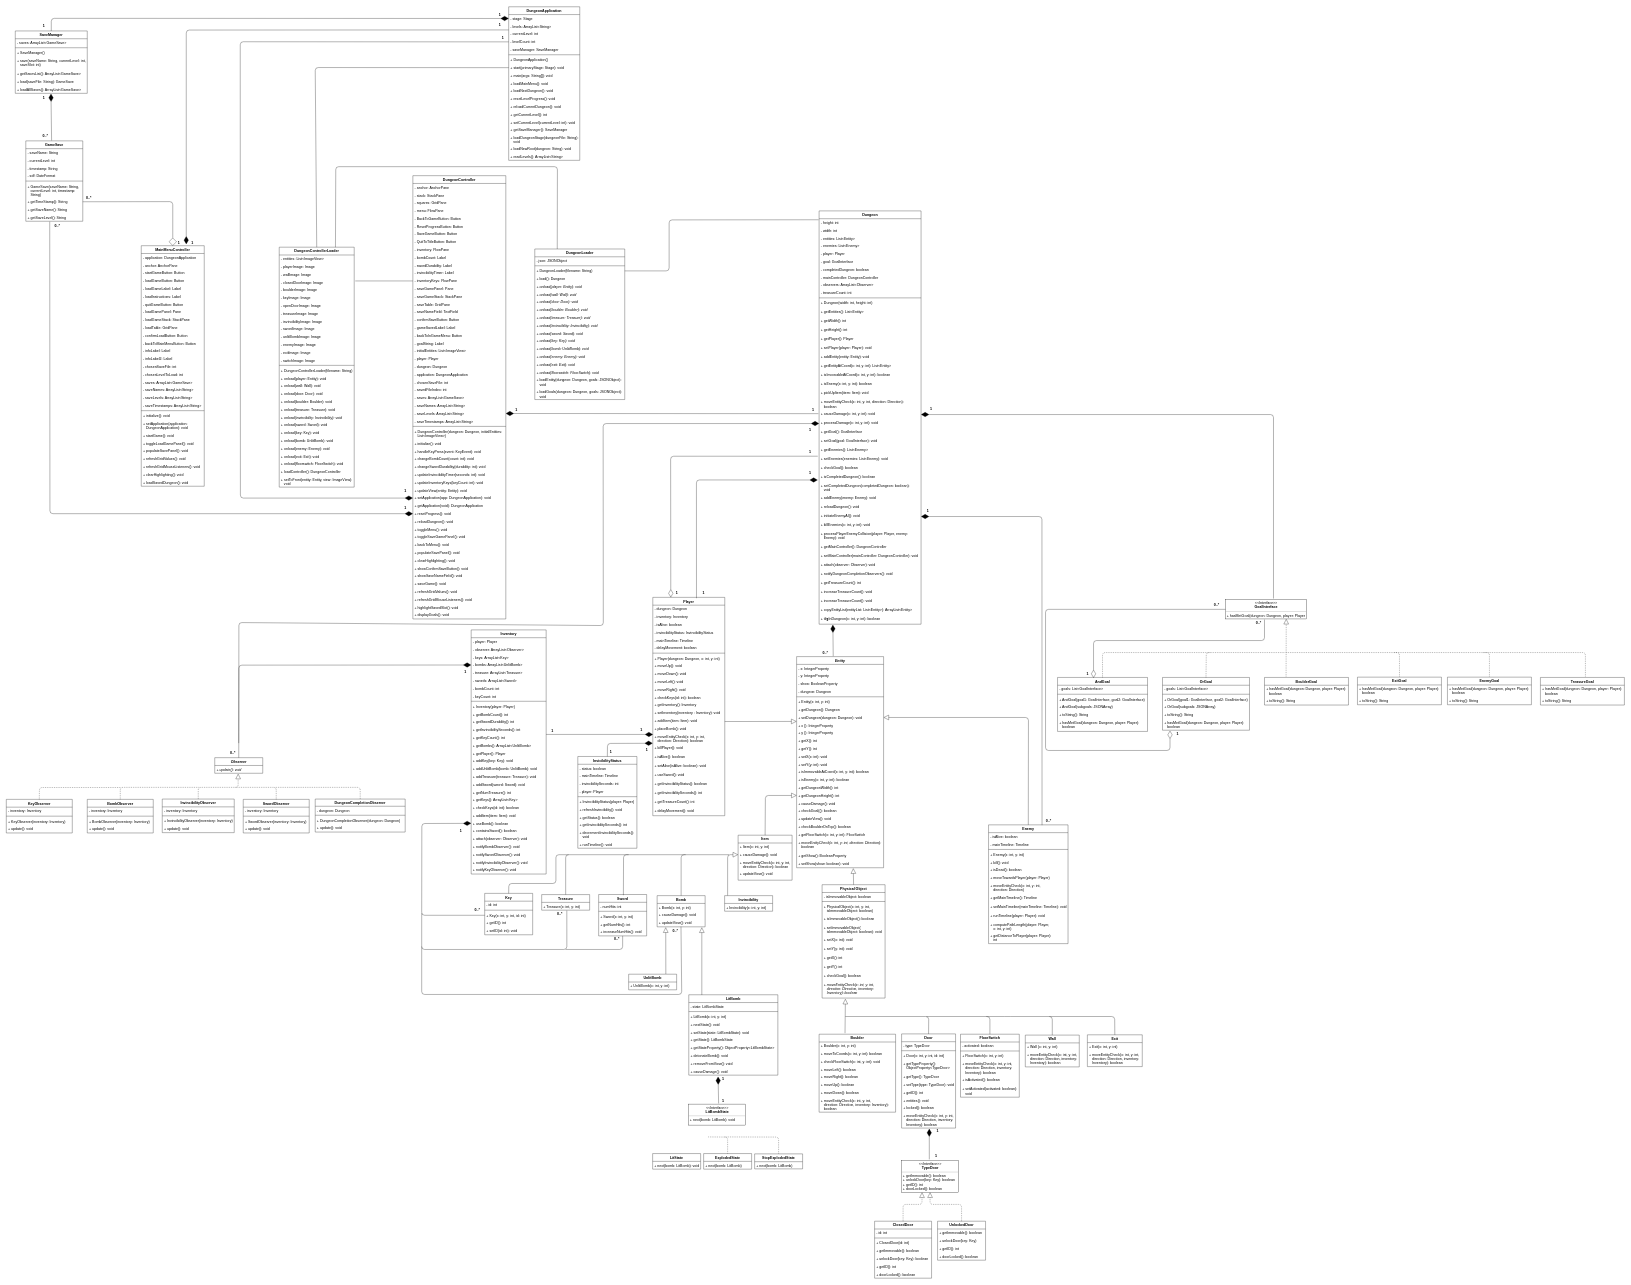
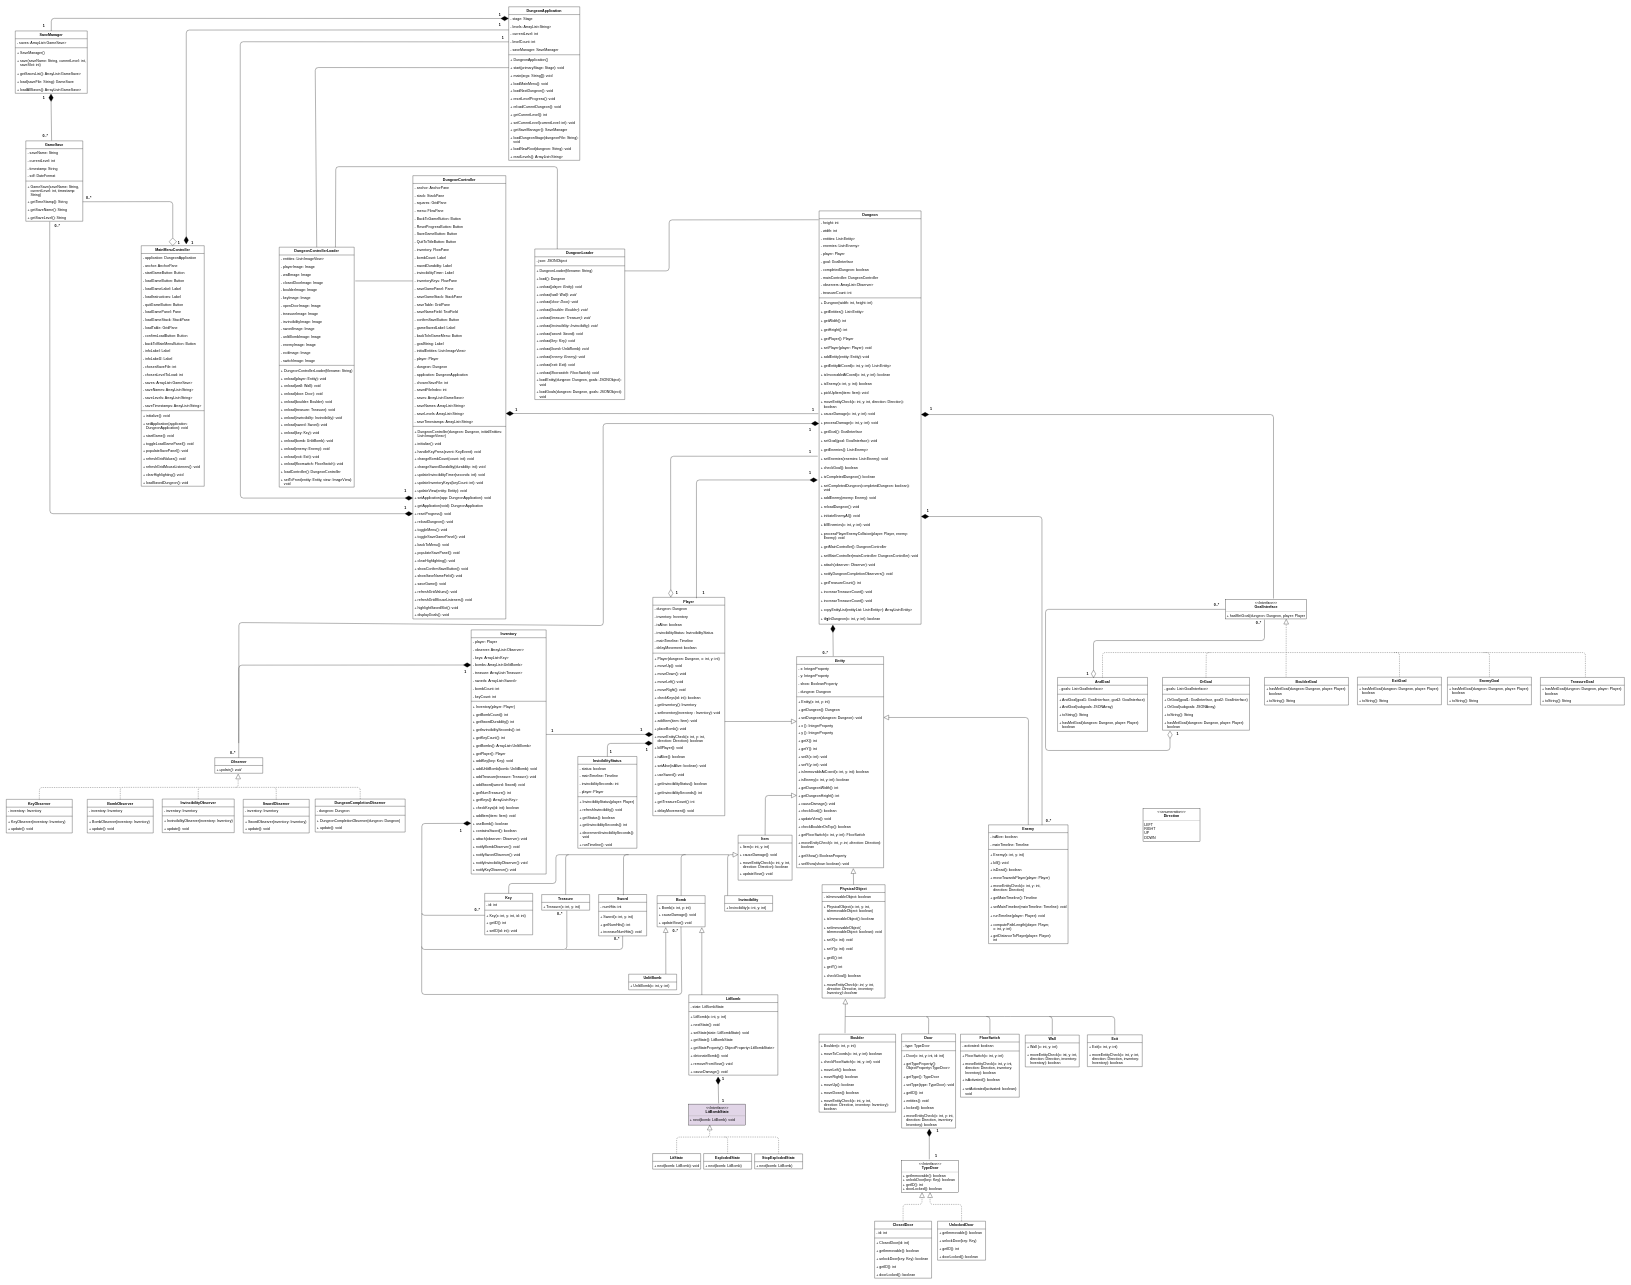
none -> (1172, 825)
(717, 1115) -> (717, 1115)
none -> (677, 1144)
